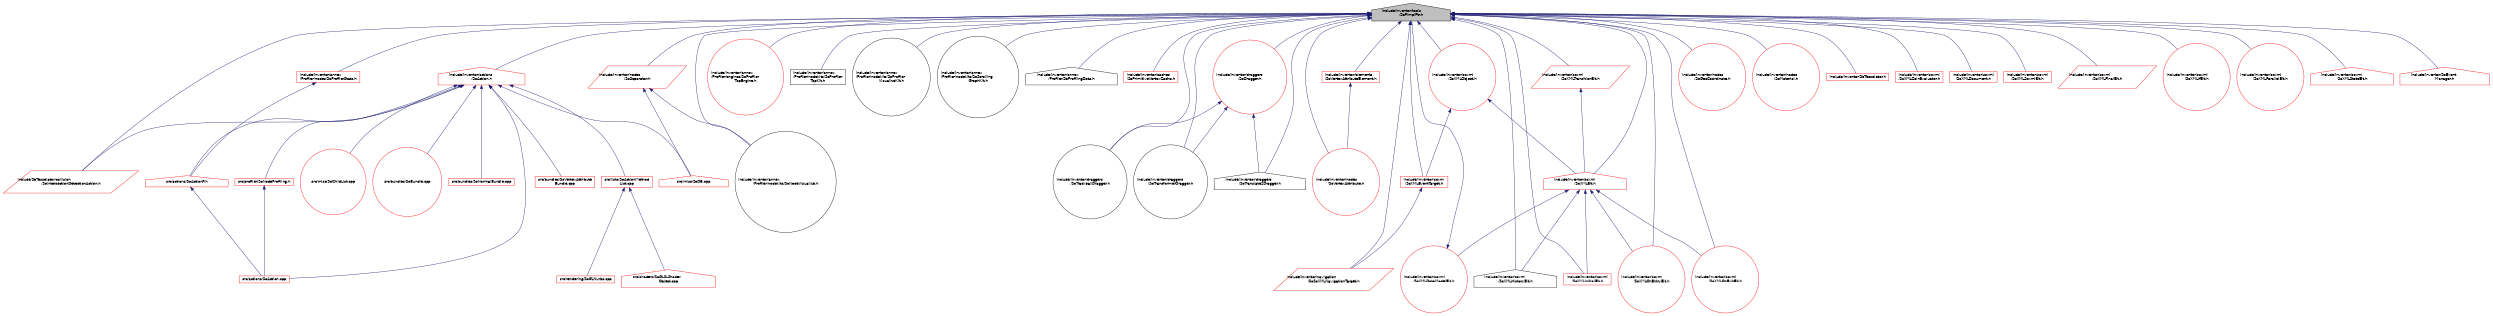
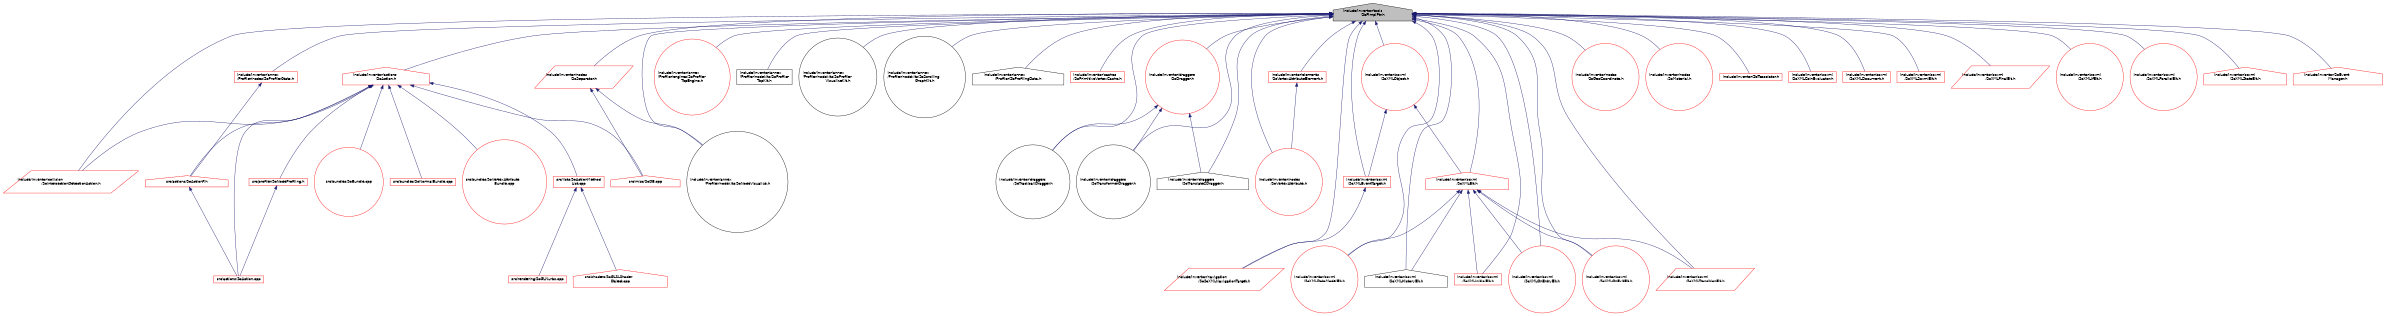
(1448, 127) -> (1401, 142)
(1583, 132) -> (1584, 238)
(71, 182) -> (71, 182)
(333, 182) -> none
(565, 182) -> (505, 182)
